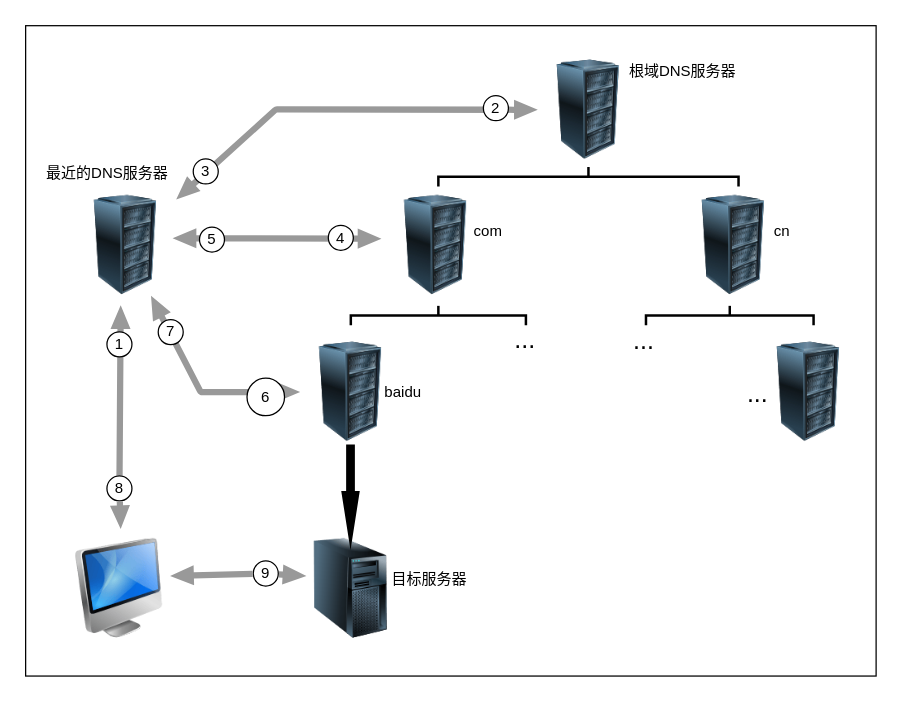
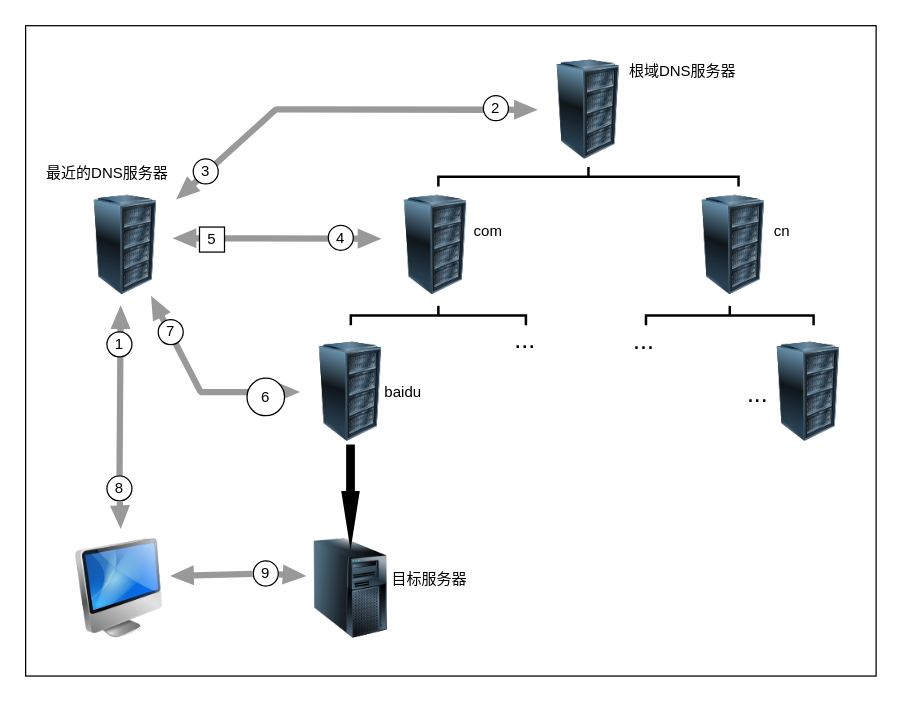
(212, 239) -> (212, 239)
